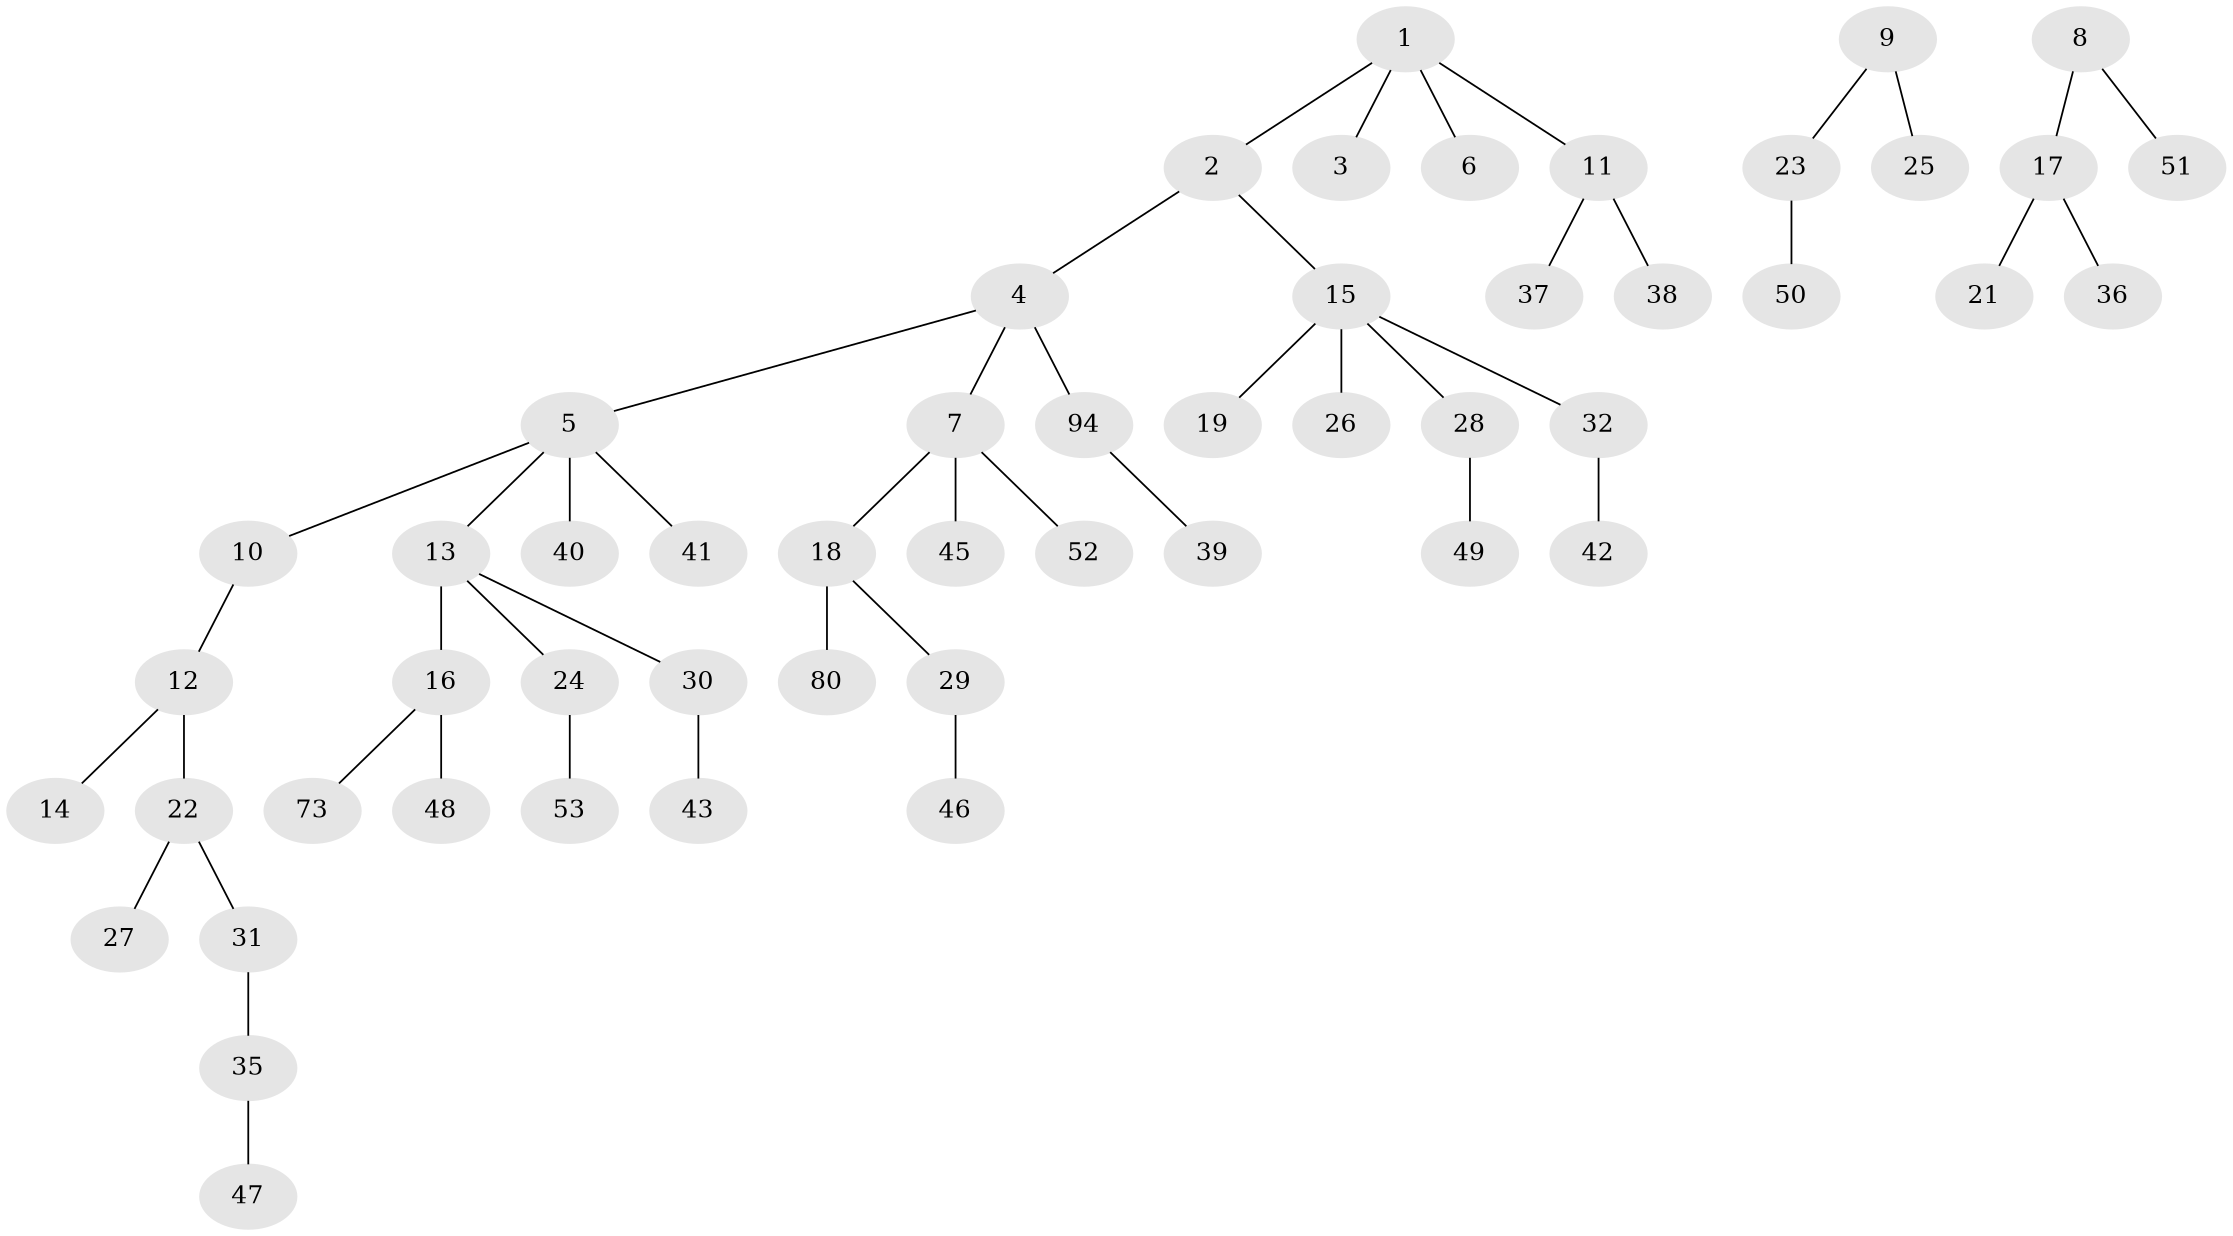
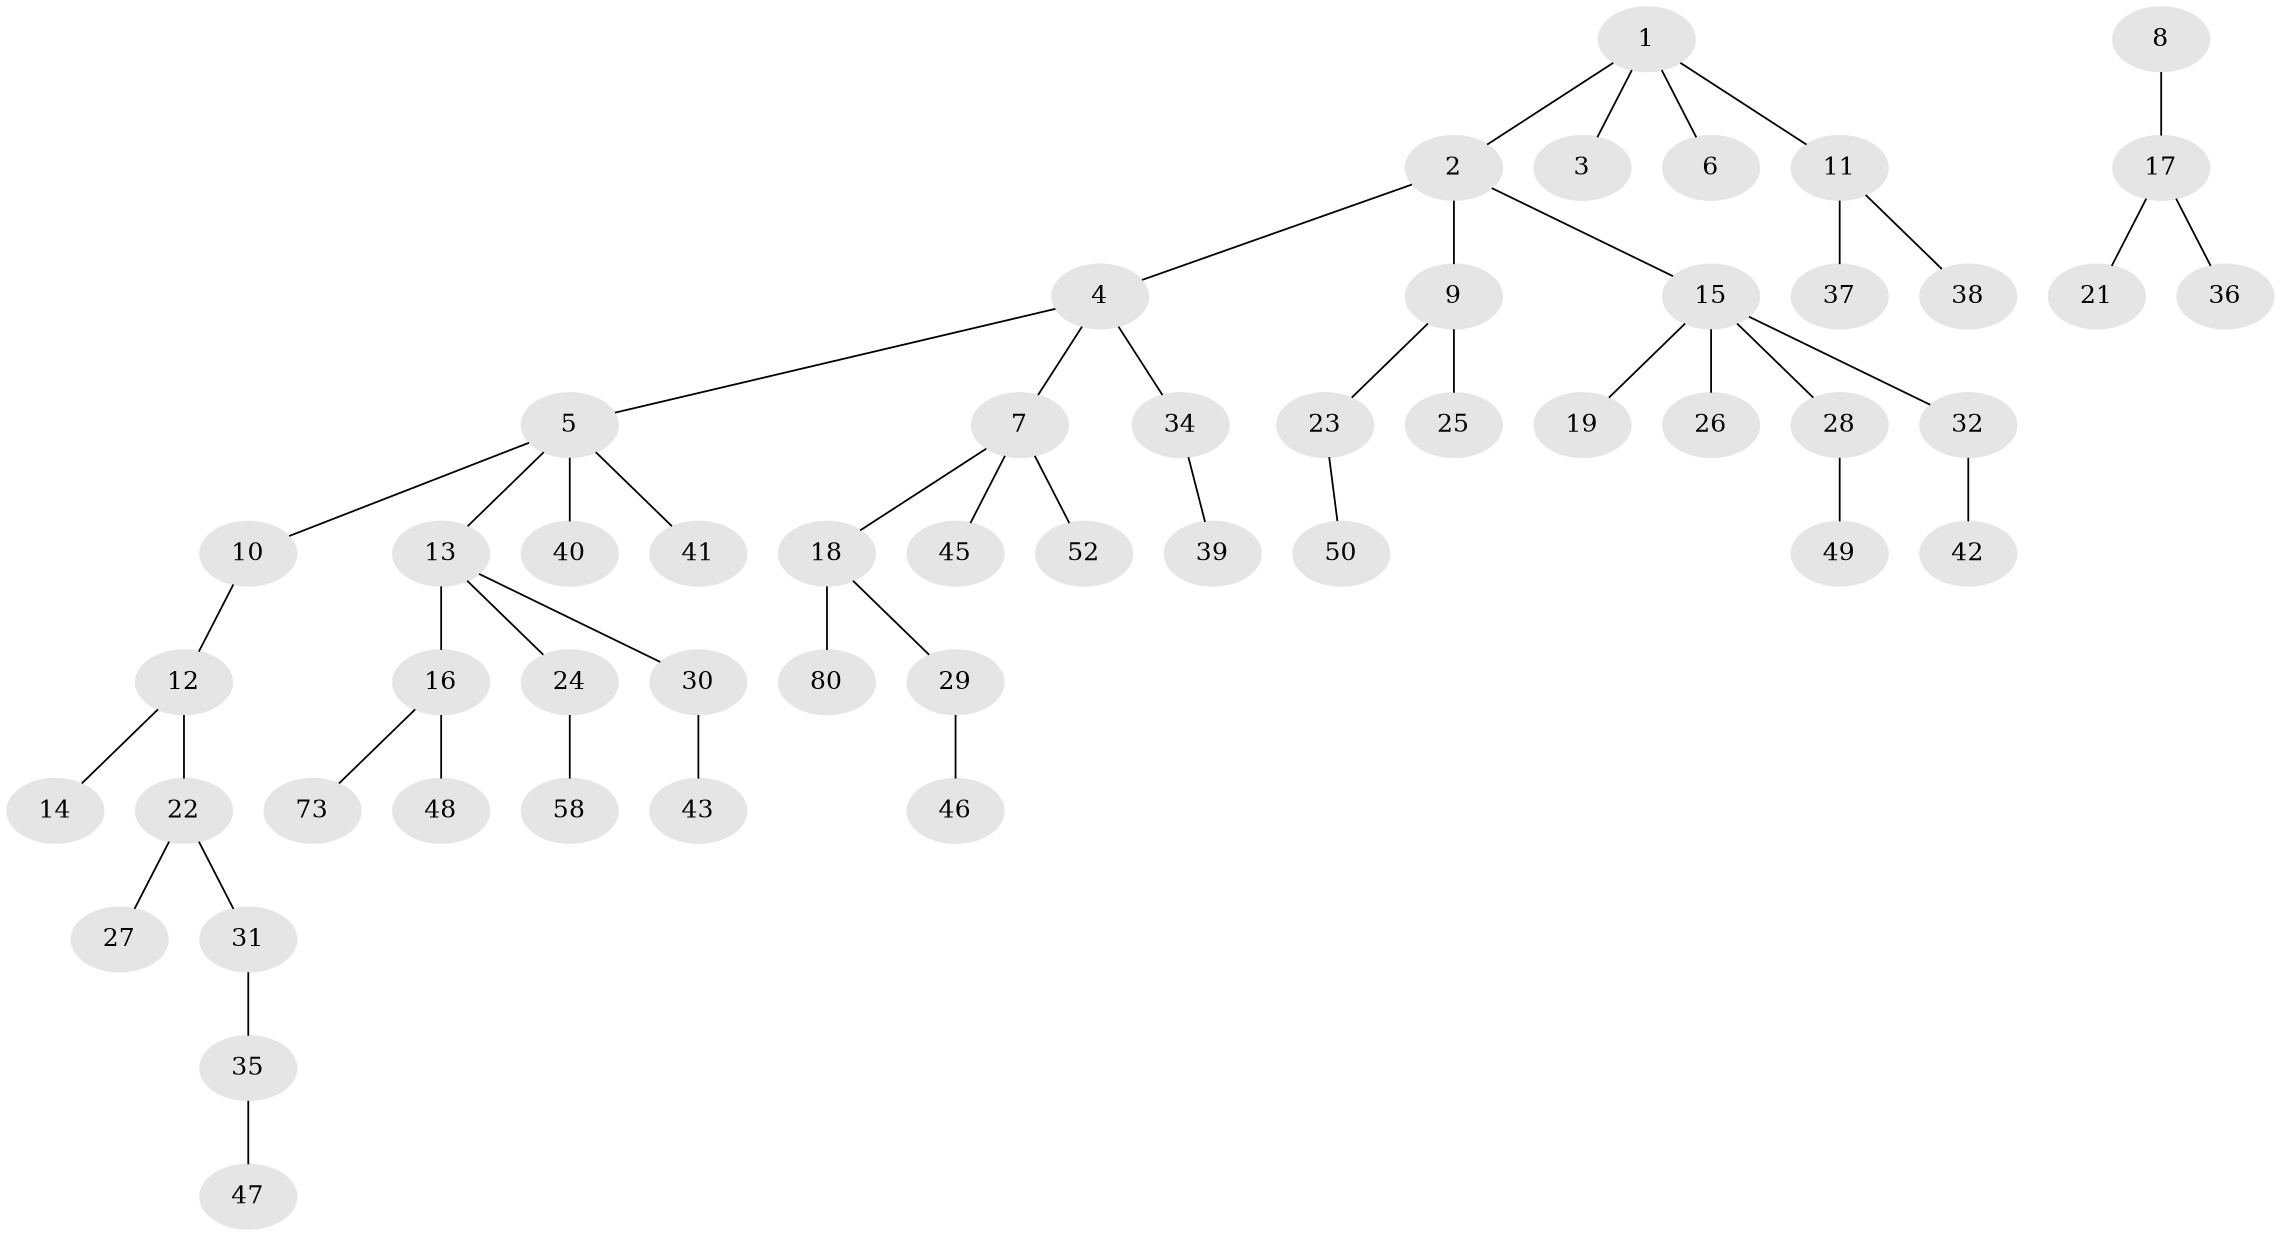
(2177, 168) -> none
none -> (1454, 232)
(1084, 425) -> (1181, 425)
(570, 811) -> (570, 811)
